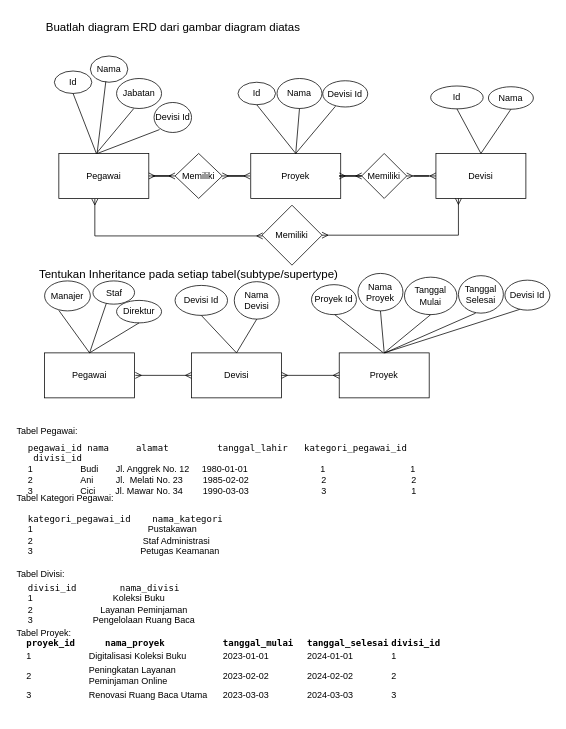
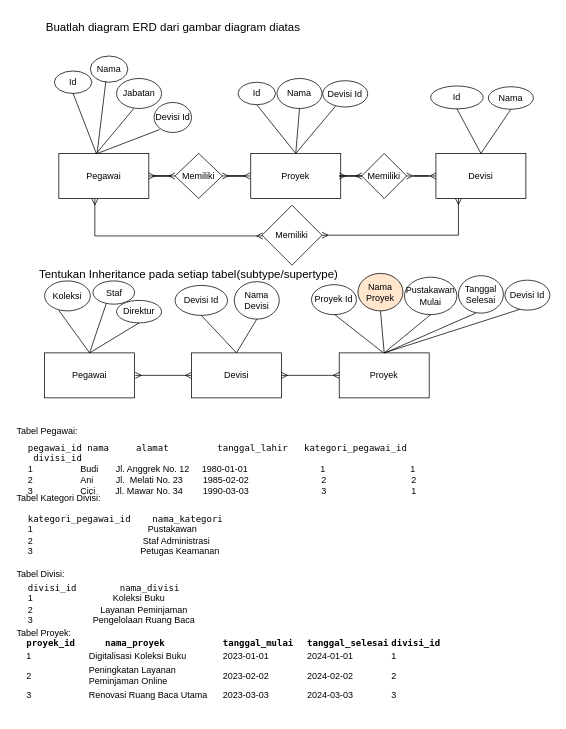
(381, 292) -> (381, 292)
(68, 296) -> (68, 296)
(431, 296) -> (431, 296)
(68, 499) -> (63, 499)
